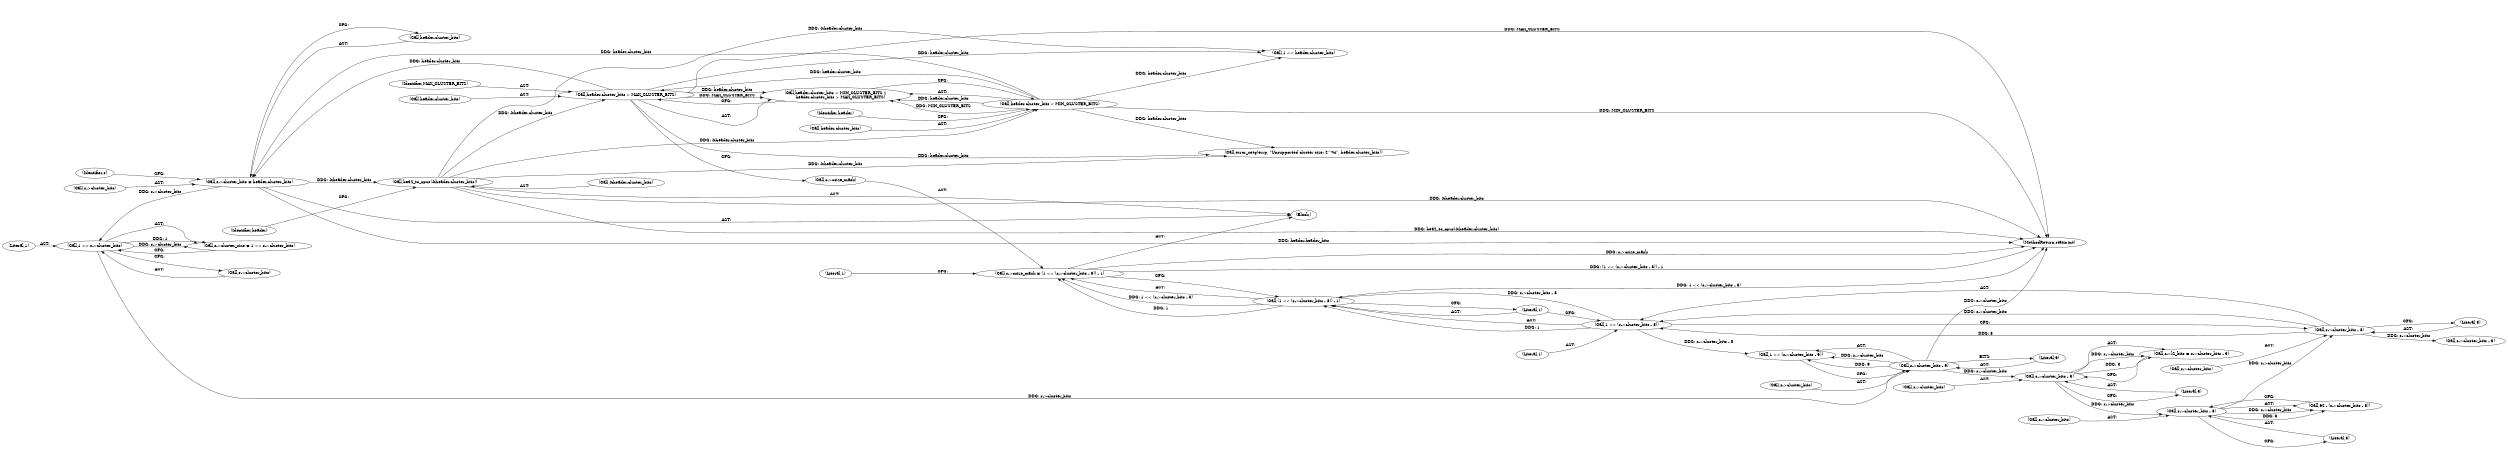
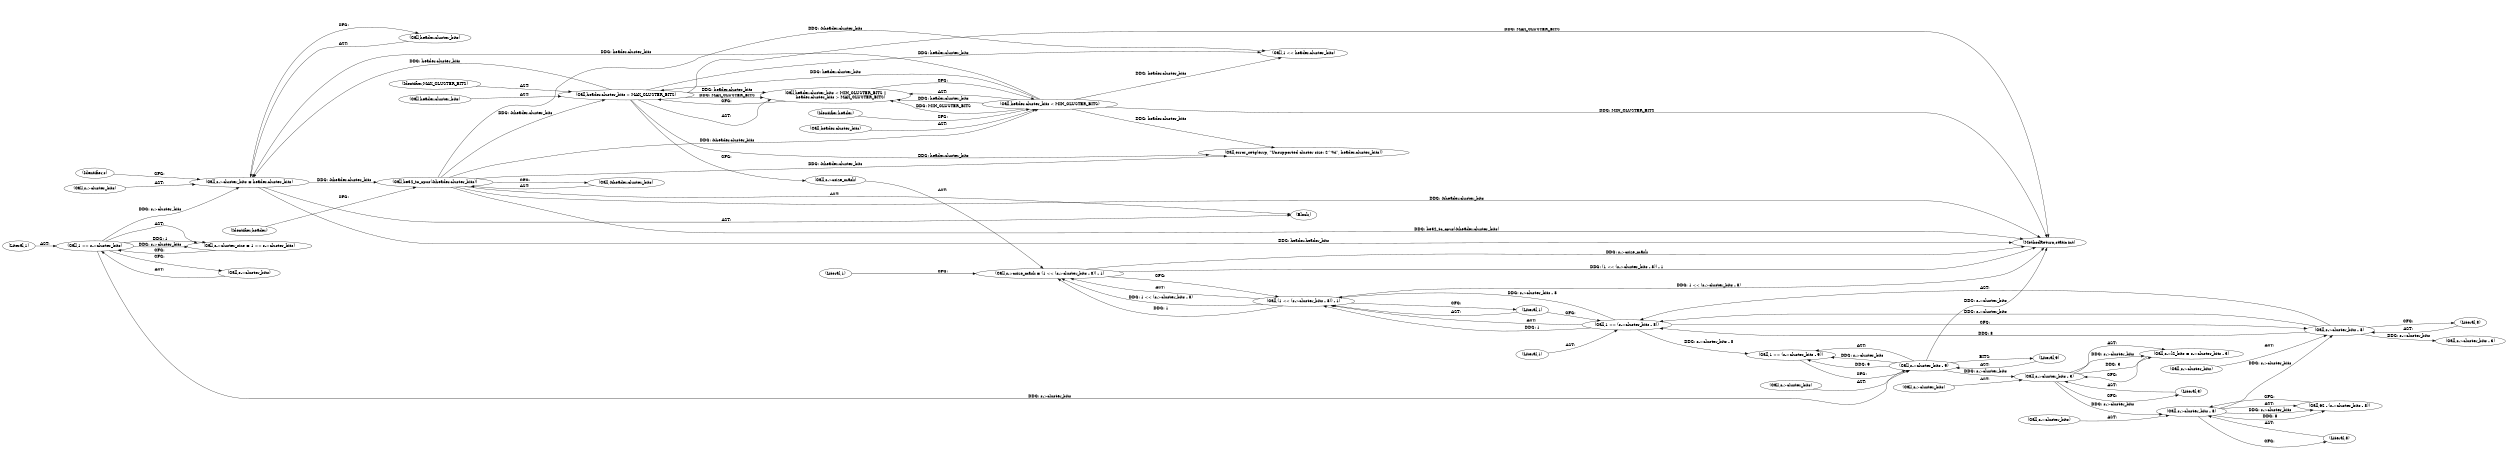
none -> (539, 183)
(155, 200) -> (169, 215)
(1178, 241) -> none
